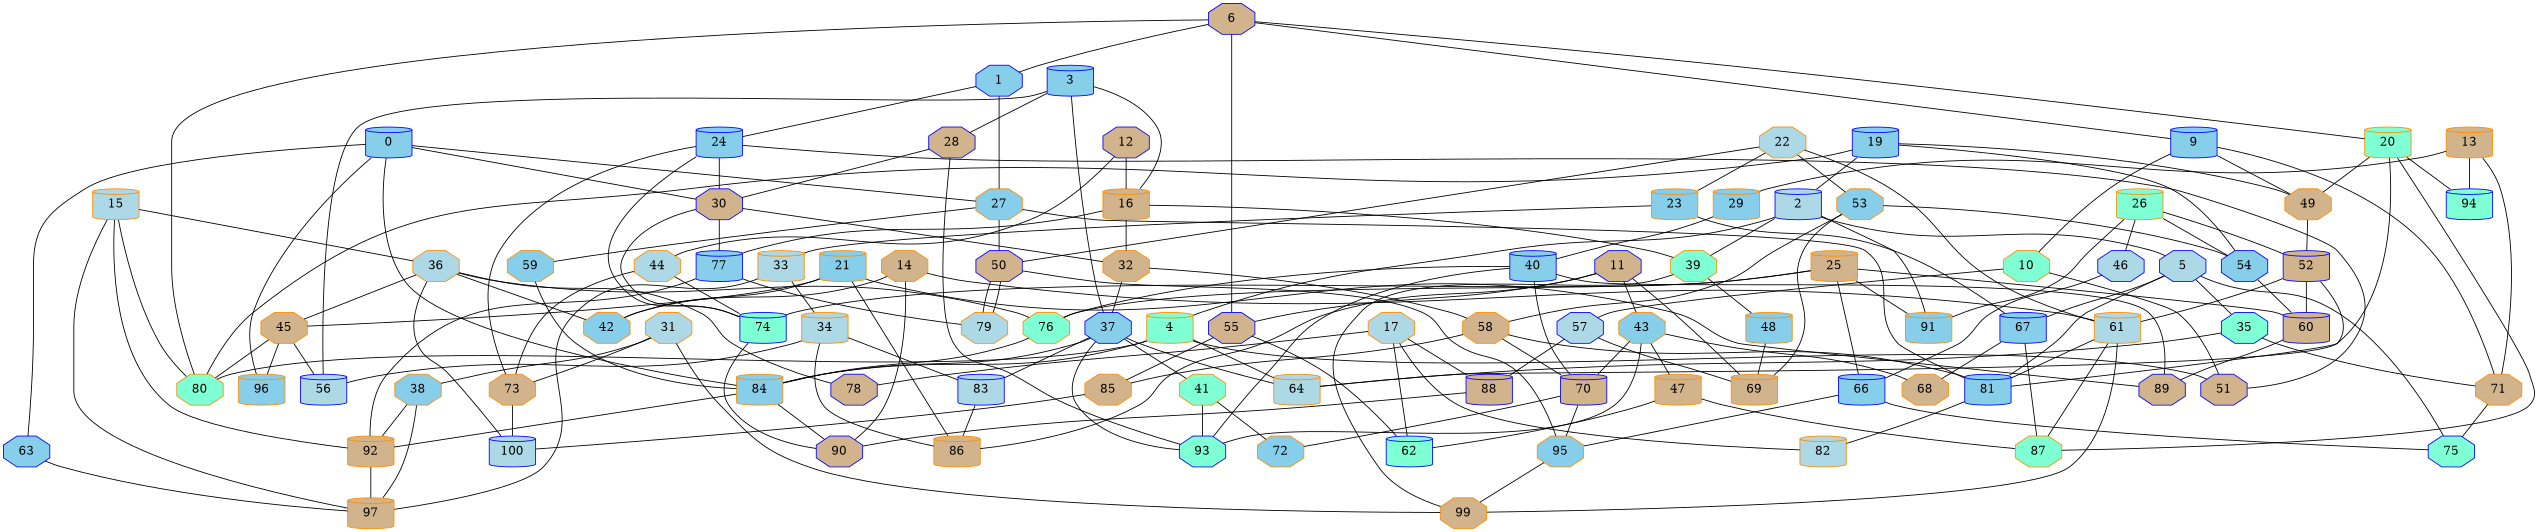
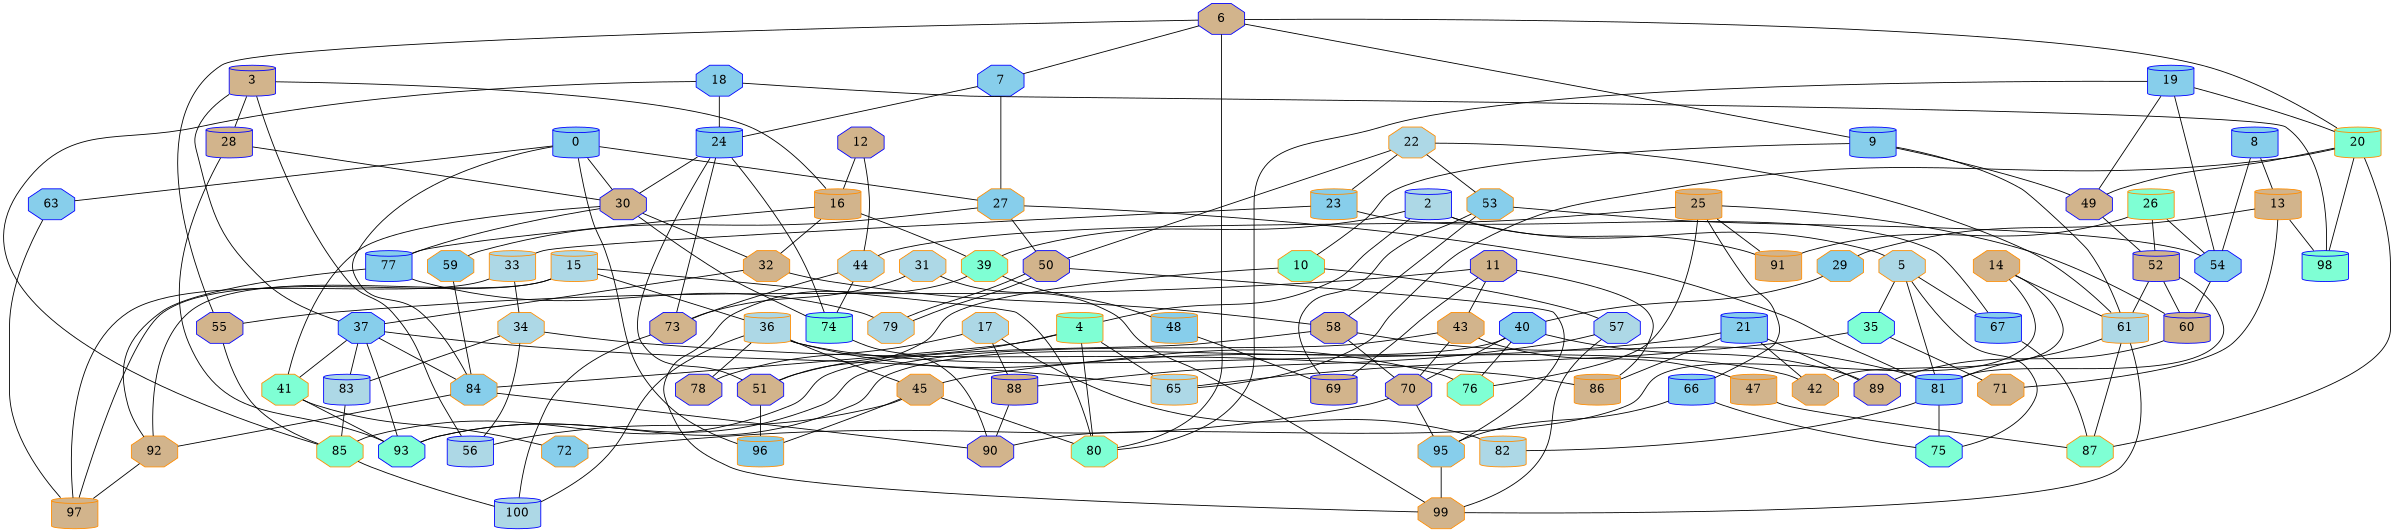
none -> (719, 81)
(999, 81) -> (1001, 81)
(1070, 81) -> (252, 81)
(952, 142) -> (229, 142)
none -> (2255, 142)
(1837, 173) -> (2265, 108)
(1736, 204) -> (1840, 266)
(2308, 204) -> (2089, 204)
(2469, 204) -> (2325, 266)
(2400, 223) -> (2033, 198)
none -> (406, 232)
(436, 266) -> (767, 328)
(843, 266) -> (1744, 328)
(1533, 266) -> (1523, 328)
(2121, 266) -> none
(2183, 266) -> (1902, 266)
(1298, 285) -> (1376, 224)
(607, 328) -> (1815, 390)
(825, 328) -> (521, 328)
(1486, 328) -> (1334, 328)
(1642, 328) -> (1461, 328)
(1929, 328) -> (1778, 266)
(1664, 361) -> (1549, 437)
(907, 363) -> none
(418, 390) -> none
(512, 390) -> (673, 328)
(760, 390) -> (474, 390)
(1108, 390) -> (340, 451)
(1297, 390) -> (1174, 390)
(1584, 390) -> (1409, 390)
(1754, 390) -> (1334, 390)
(1925, 390) -> none
(2478, 417) -> (1939, 421)
none -> (761, 421)
(969, 421) -> (343, 421)
(371, 451) -> (155, 451)
(1409, 451) -> none
